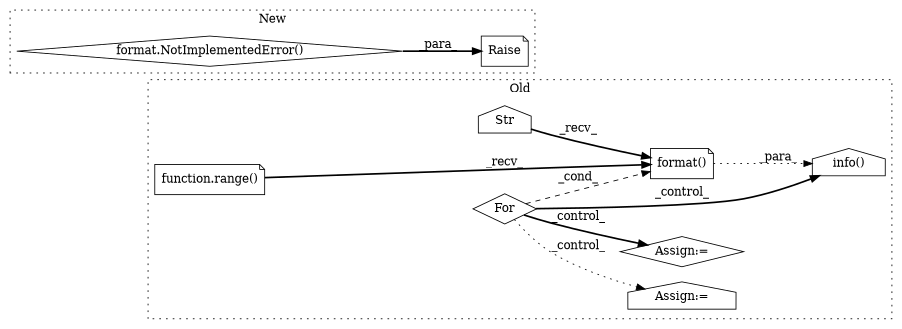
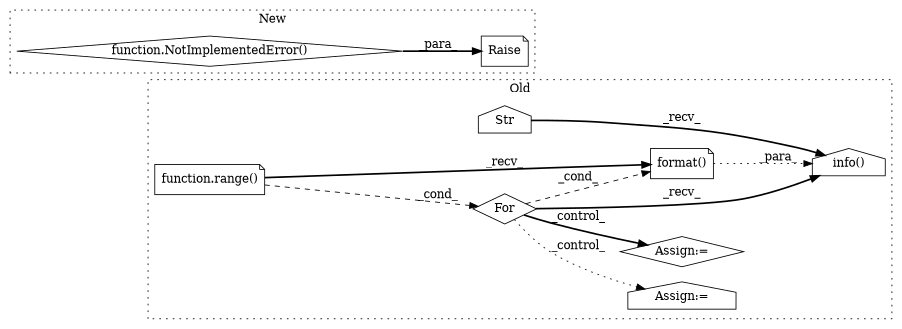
(210, 51) -> (210, 51)
(586, 144) -> (675, 128)
(682, 193) -> (682, 193)
none -> (367, 195)
